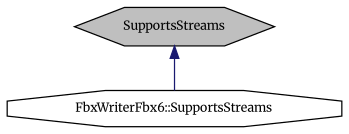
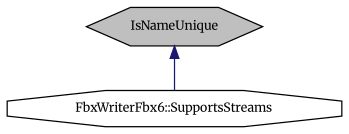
(175, 27) -> (175, 27)
